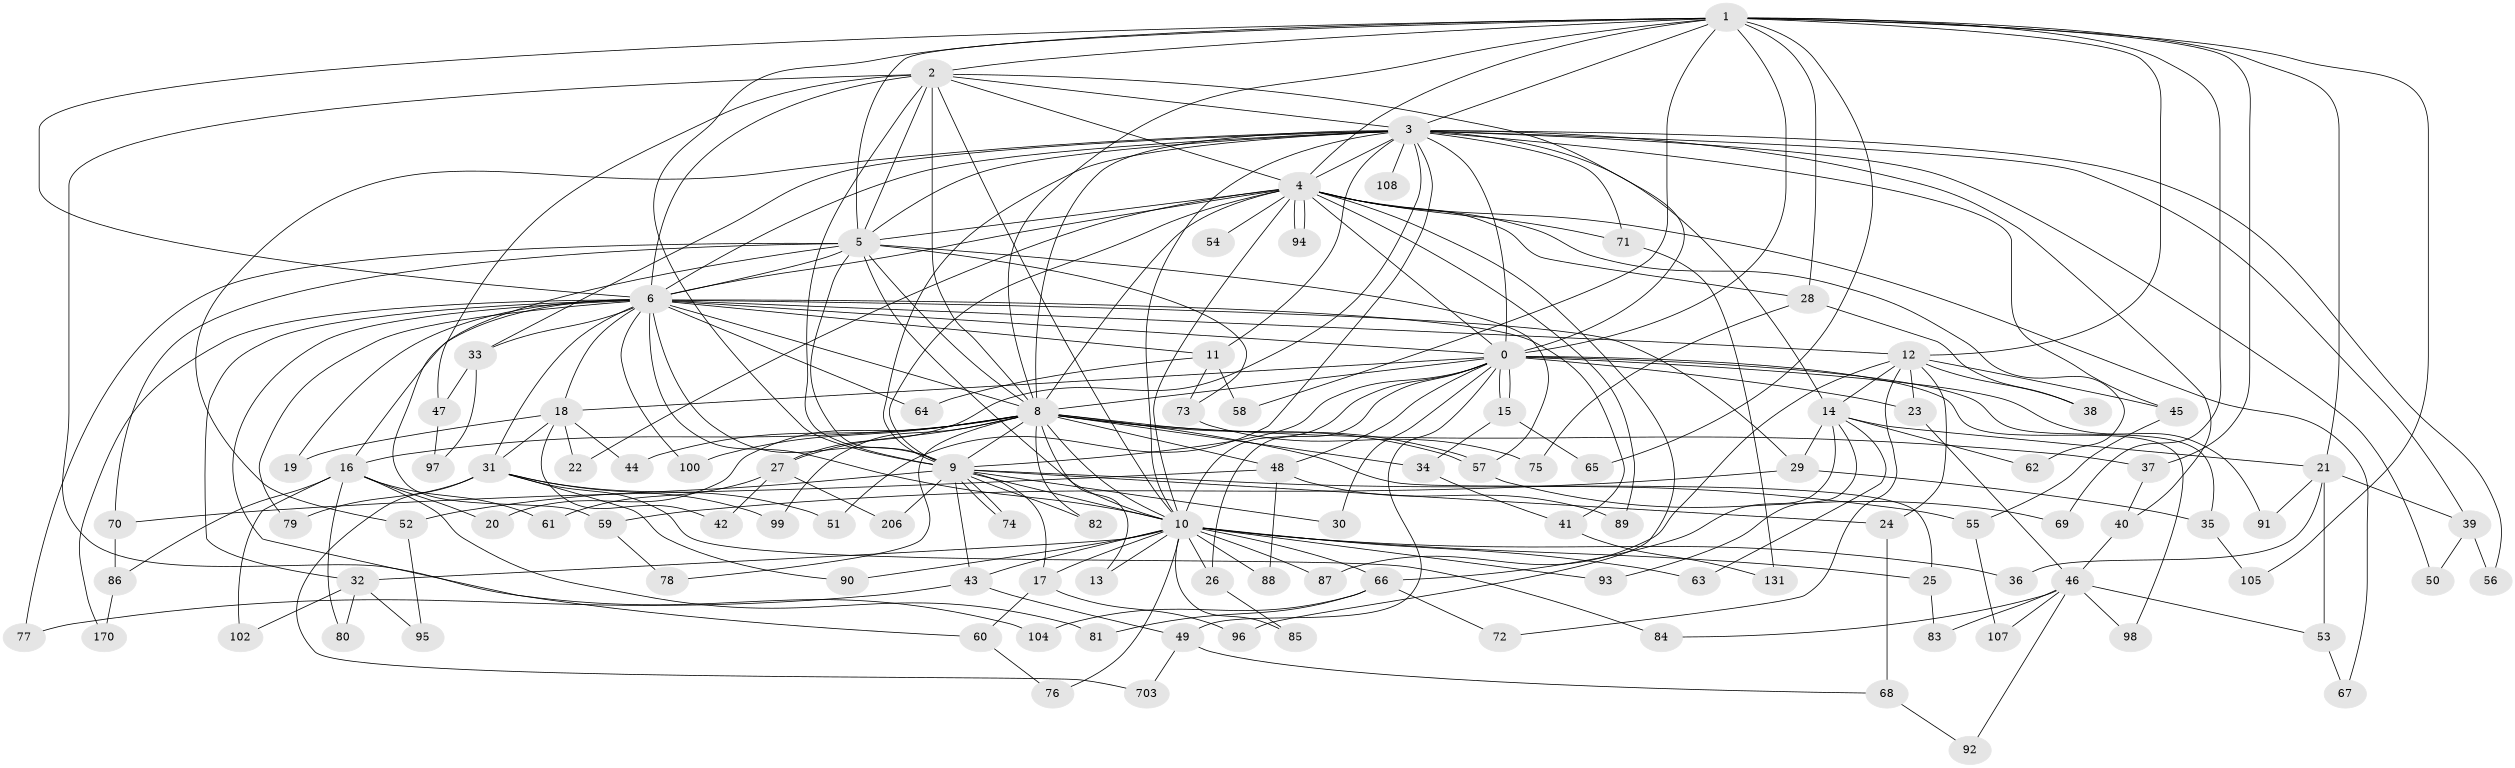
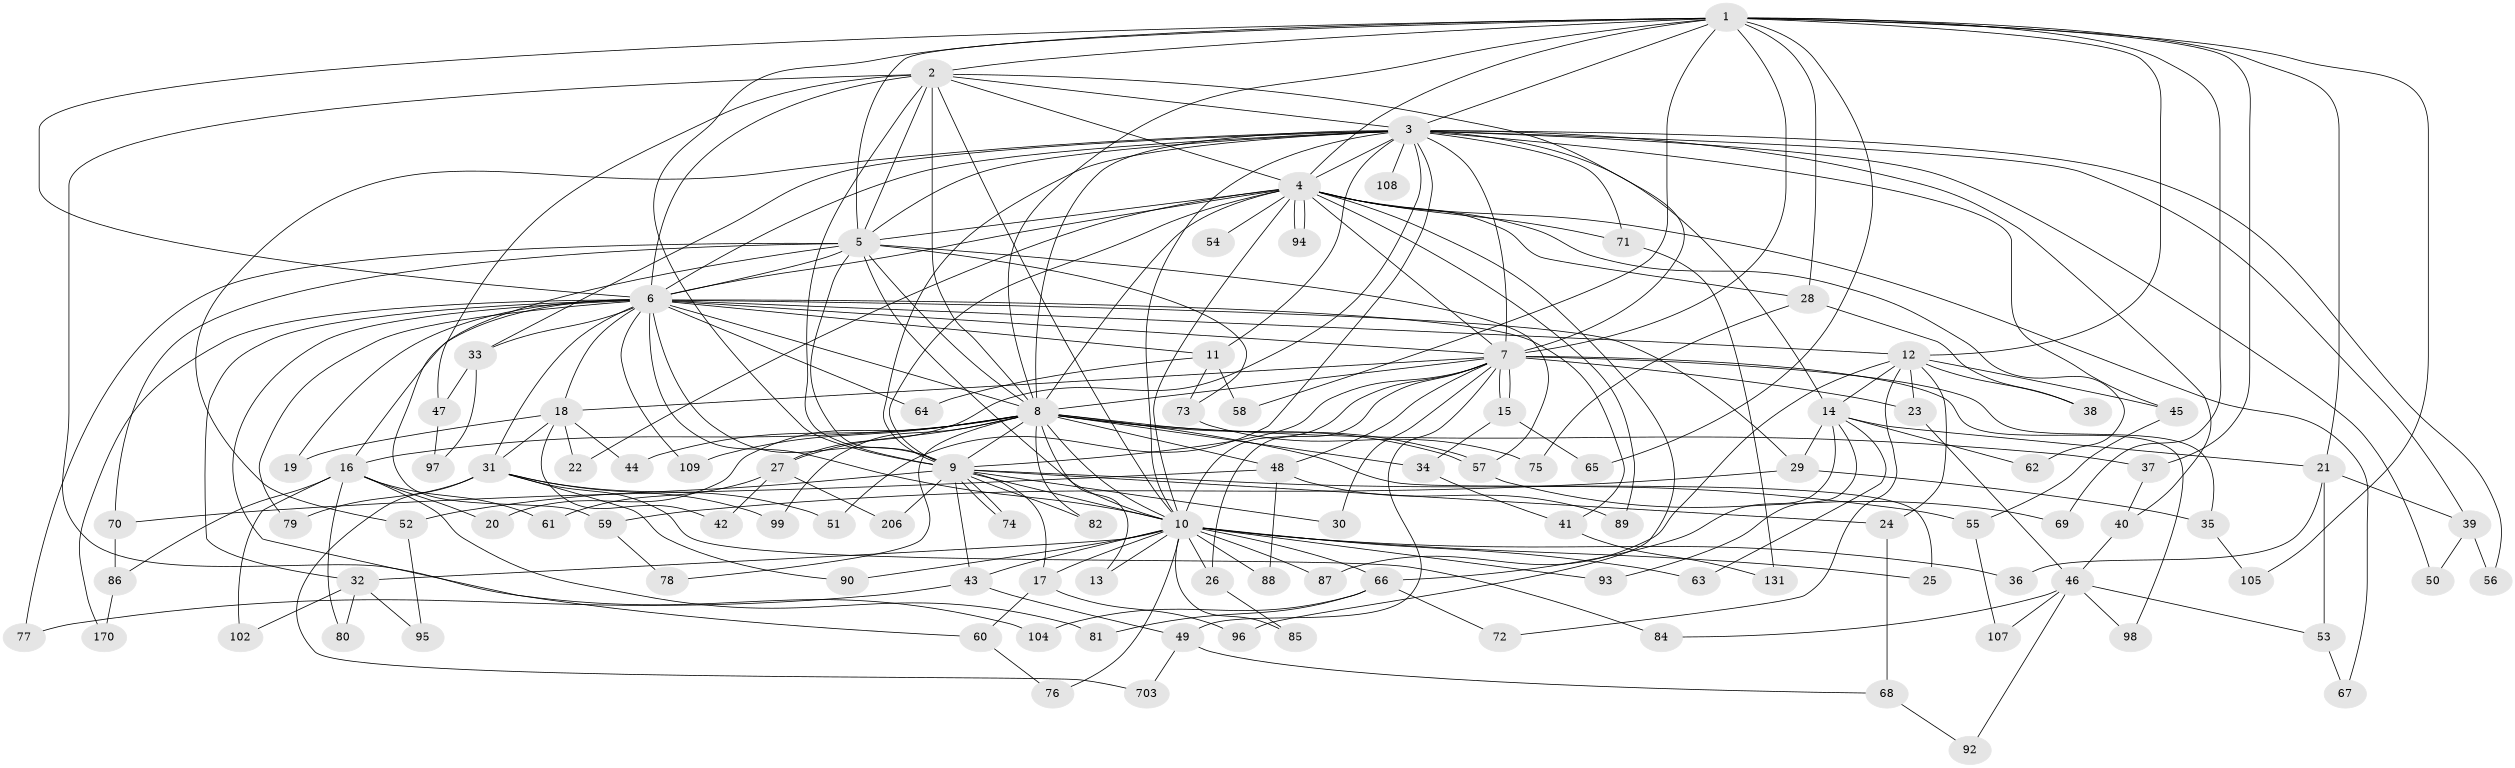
(1505, 356) -> (1505, 356)
(690, 468) -> (690, 468)
(2265, 525) -> none
(1935, 638) -> none
